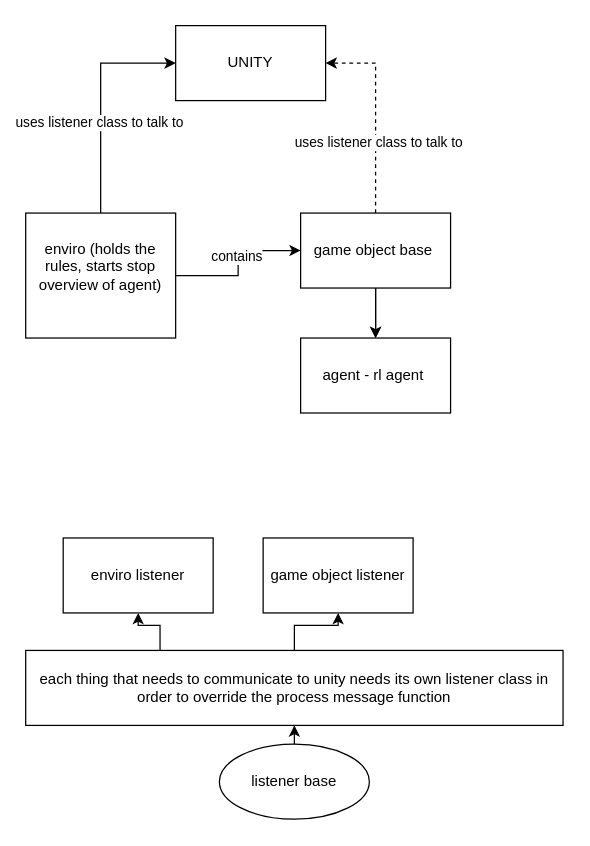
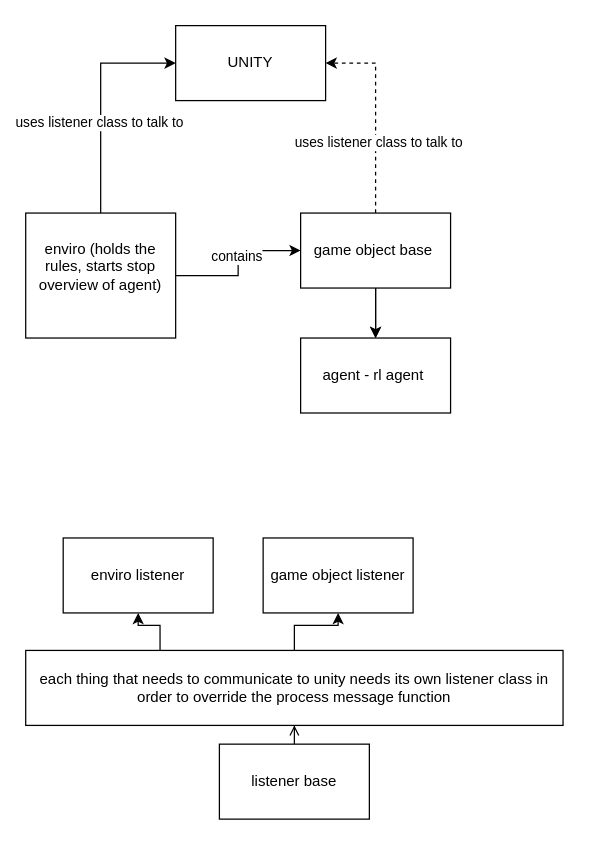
(294, 735) -> (294, 732)
(294, 782) -> (294, 782)
